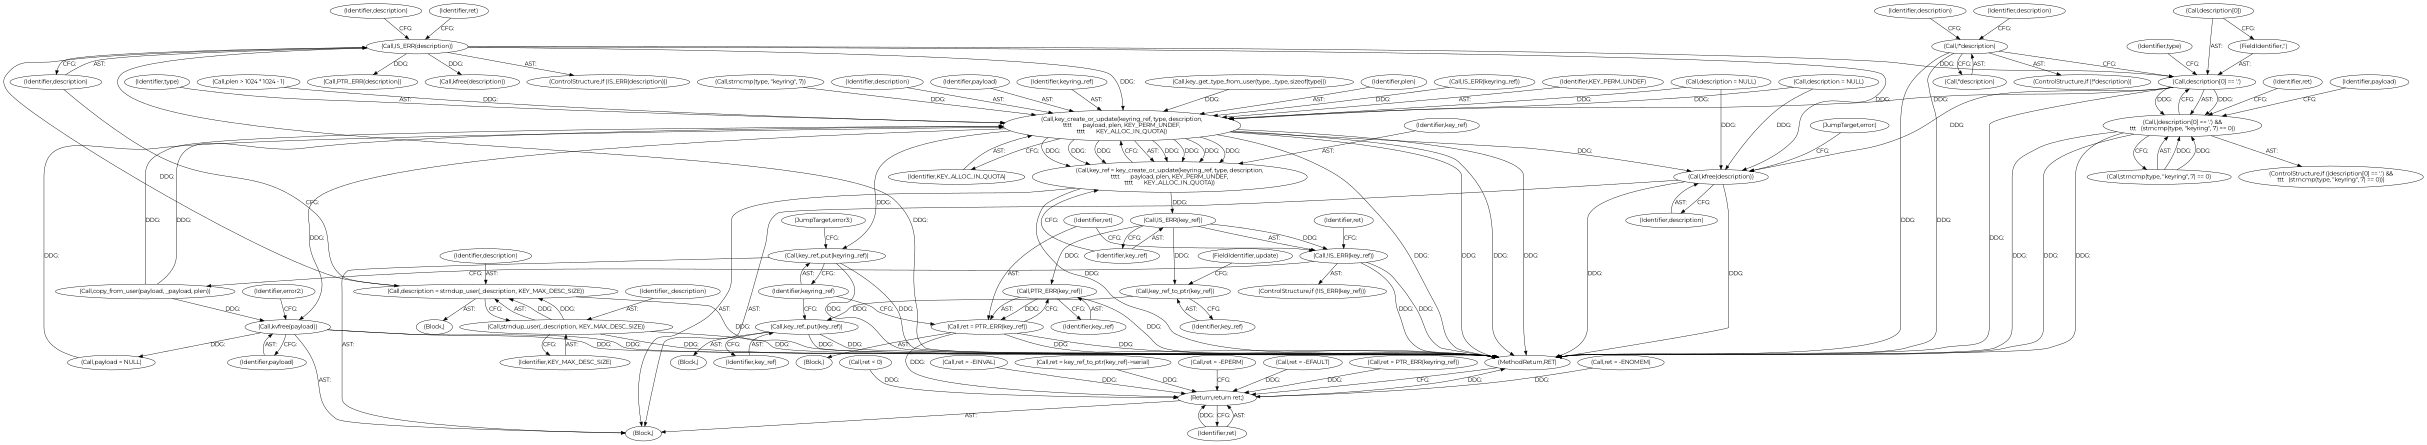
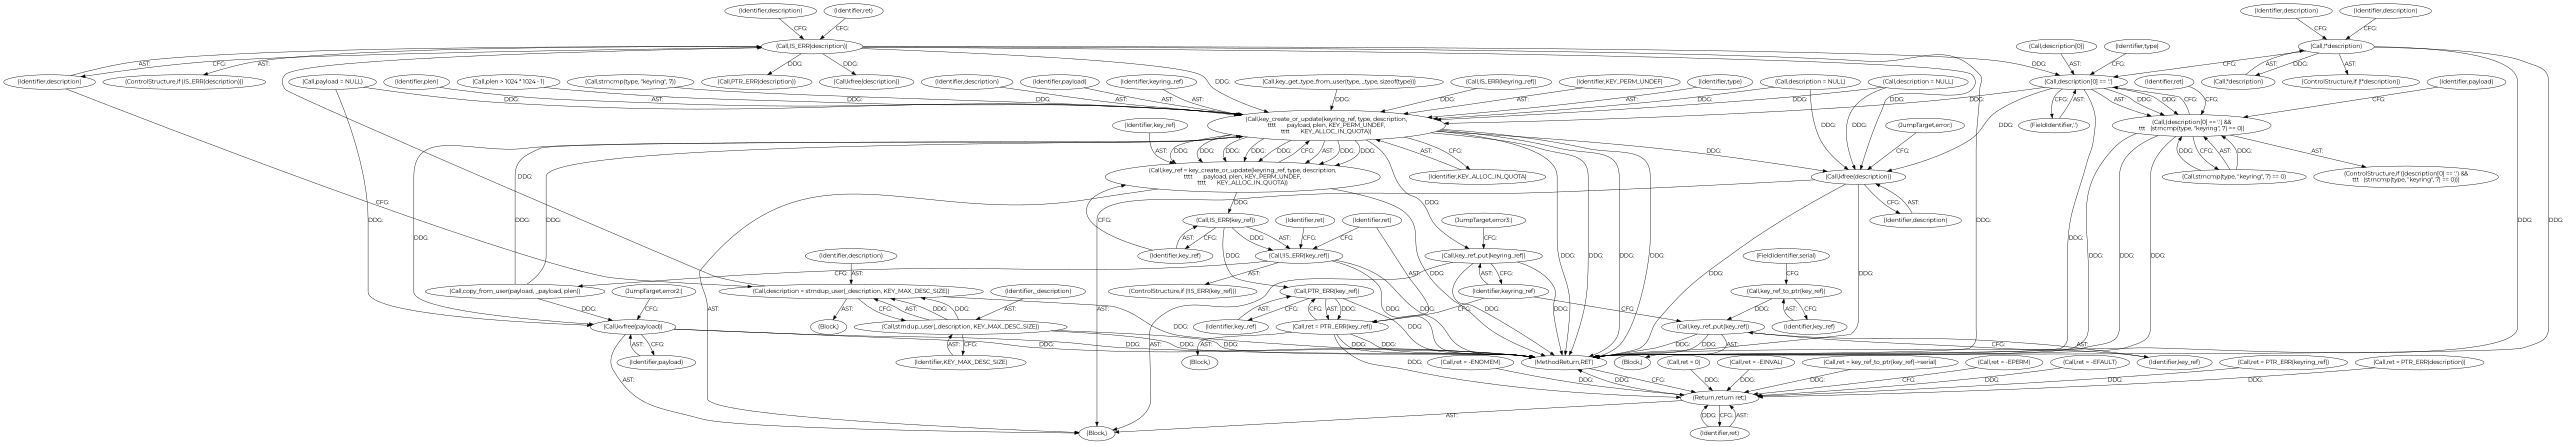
(2237, 28) -> (2053, 100)
(1965, 64) -> (2301, 64)
(1174, 254) -> none
(1245, 256) -> (1786, 256)
(279, 292) -> (654, 292)
(202, 344) -> (374, 299)
none -> (2420, 363)
